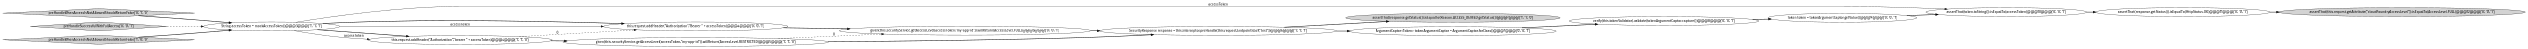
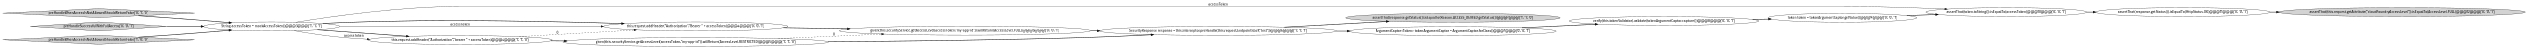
(184, 26) -> (184, 26)
